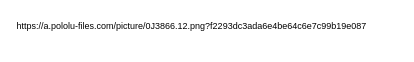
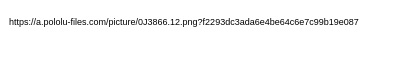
(207, 30) -> (199, 27)
